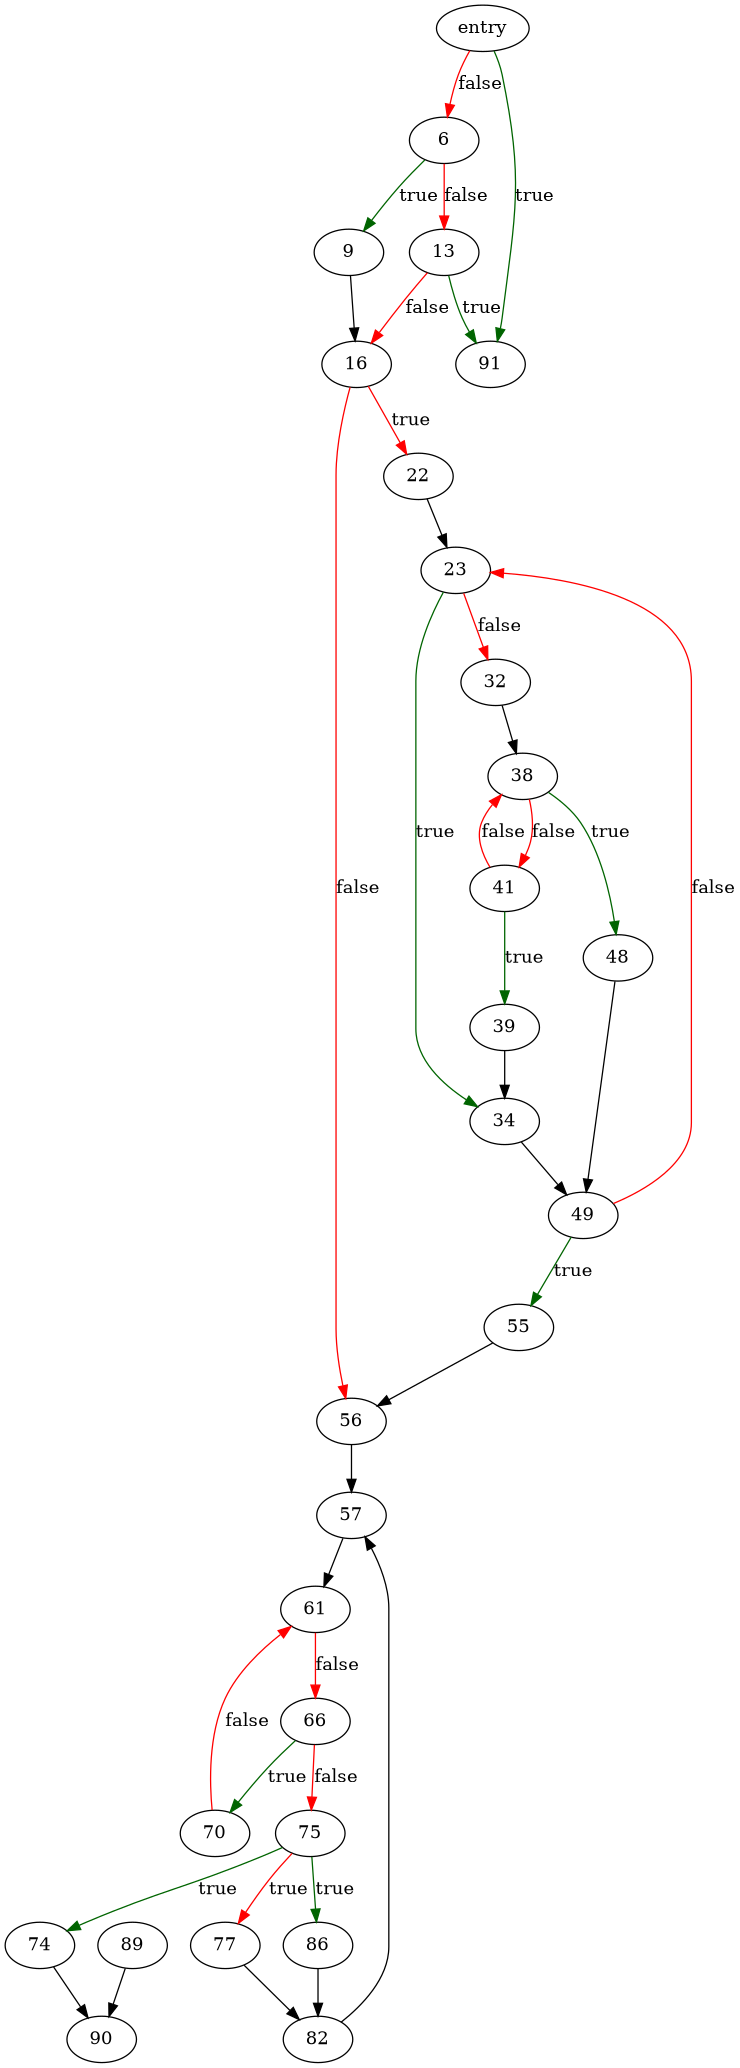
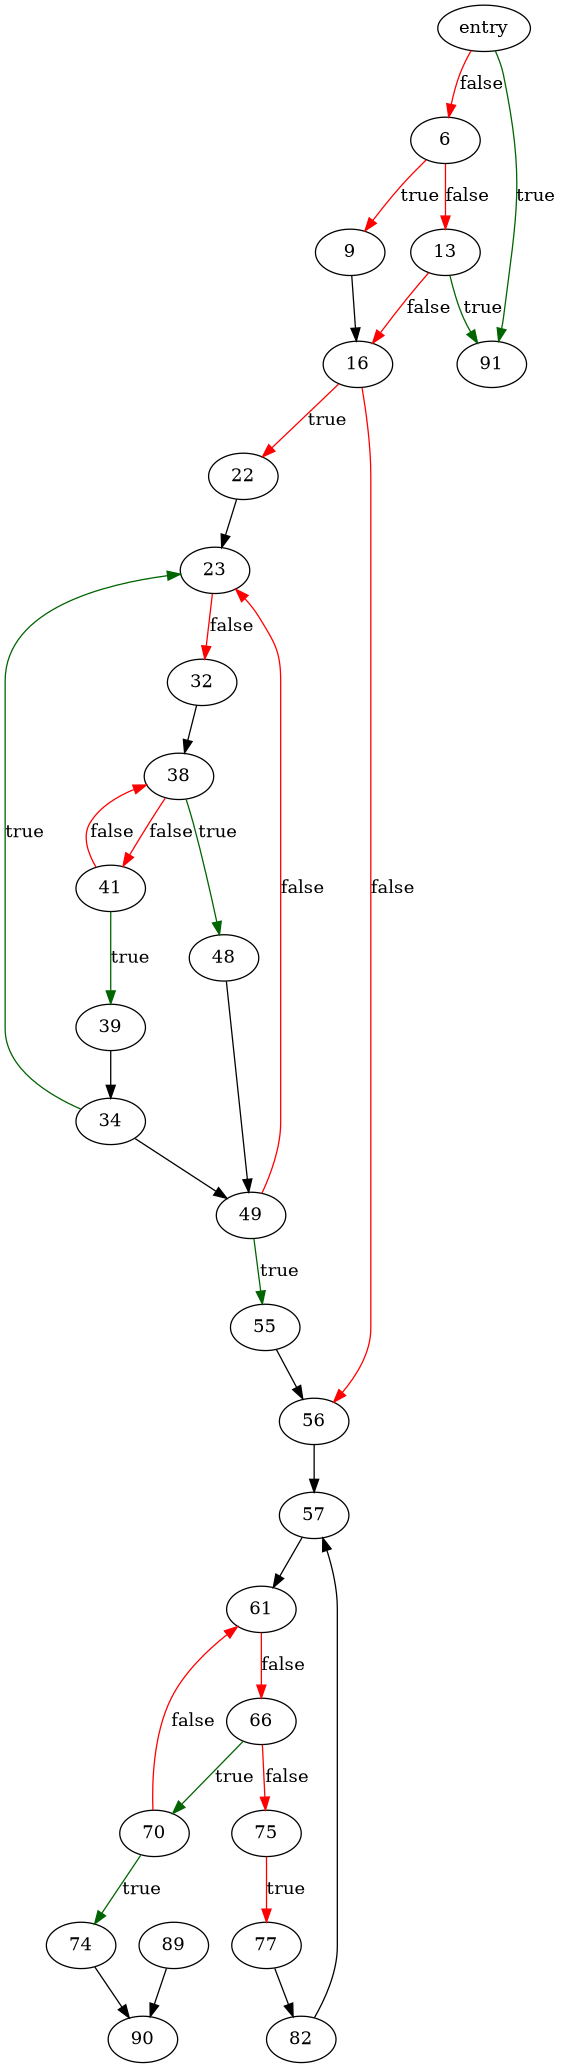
(397, 189) -> (398, 189)
(416, 853) -> (5, 808)
(181, 1887) -> (121, 1884)
(318, 1945) -> none
